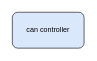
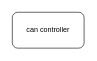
(48, 30) -> (48, 30)
